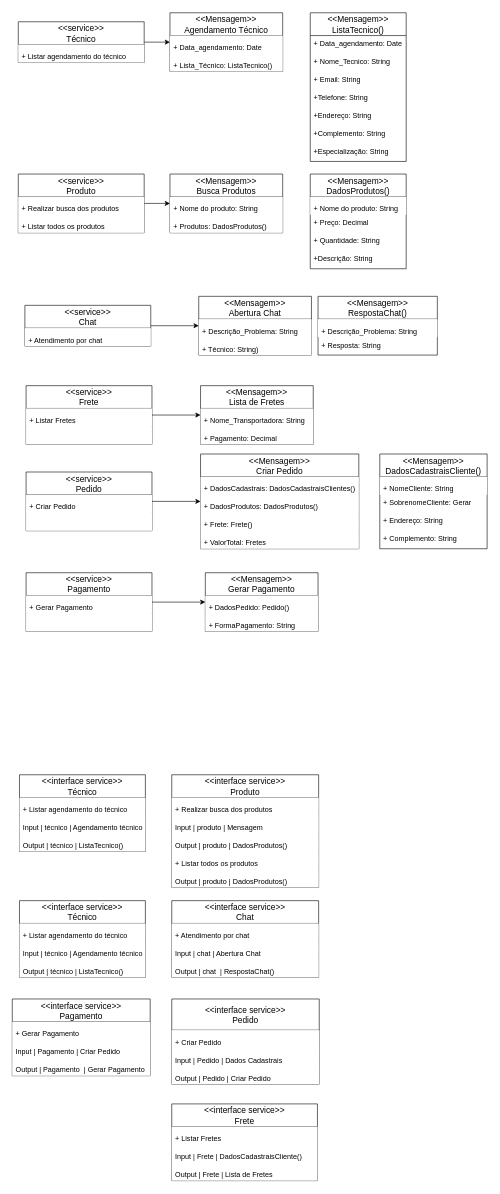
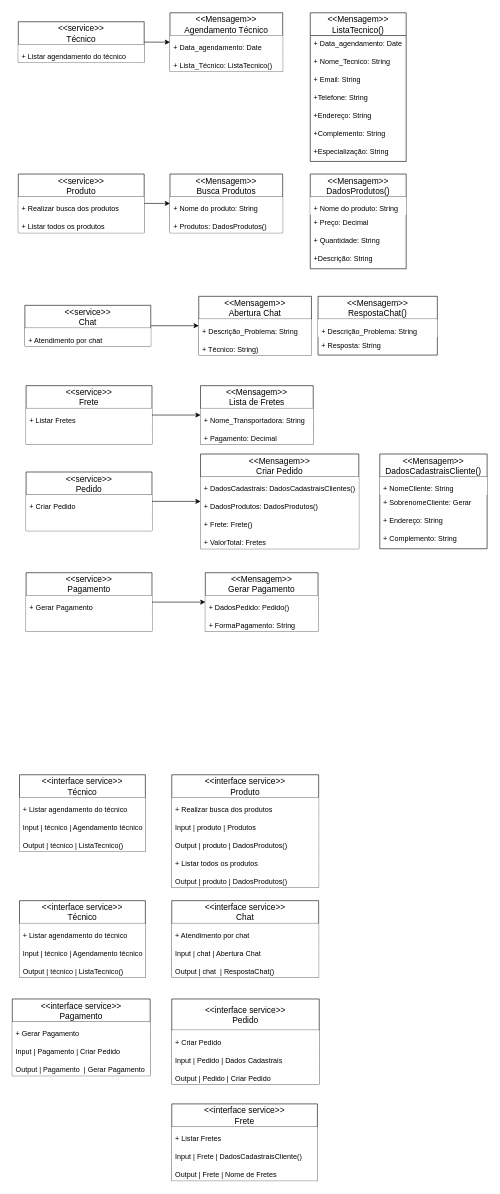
(222, 828) -> (222, 828)
(232, 1175) -> (231, 1175)
